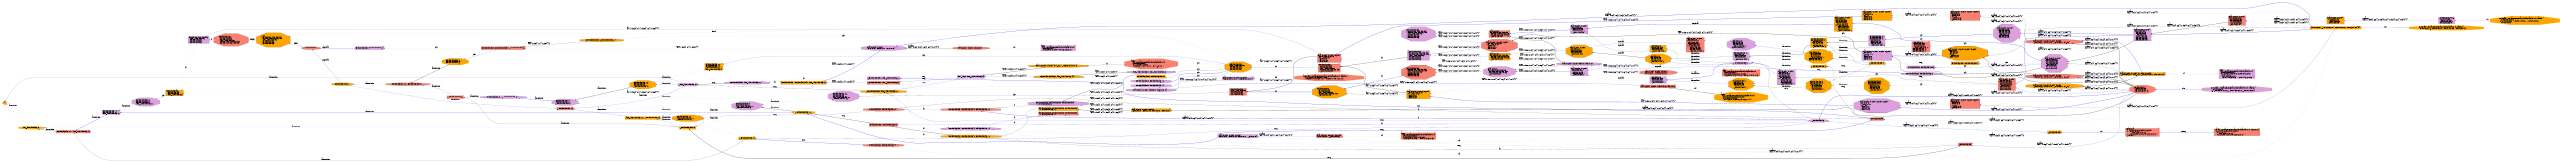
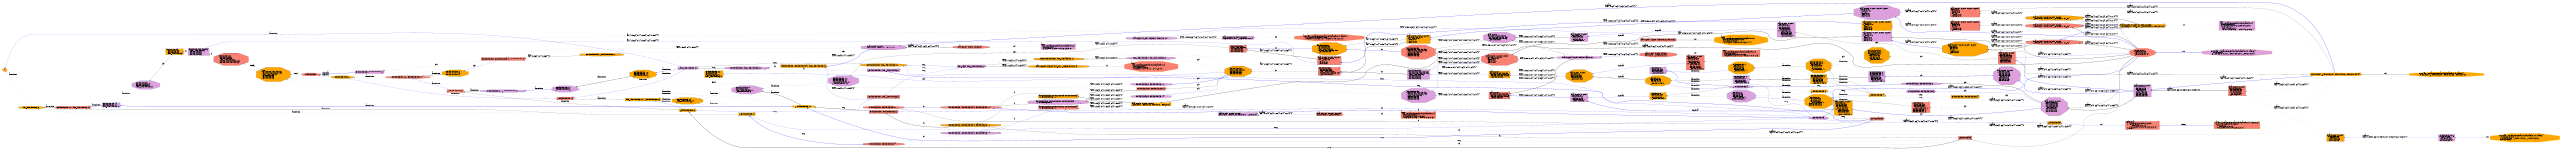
(1151, 77) -> (1151, 89)
(782, 115) -> (788, 112)
